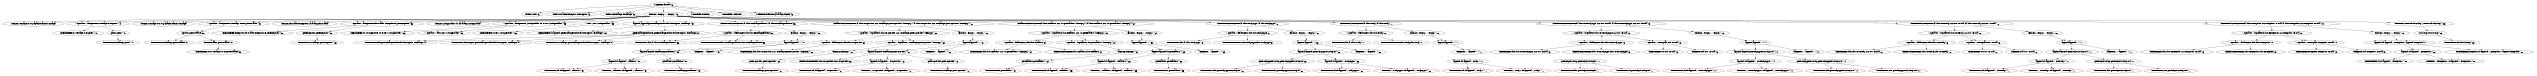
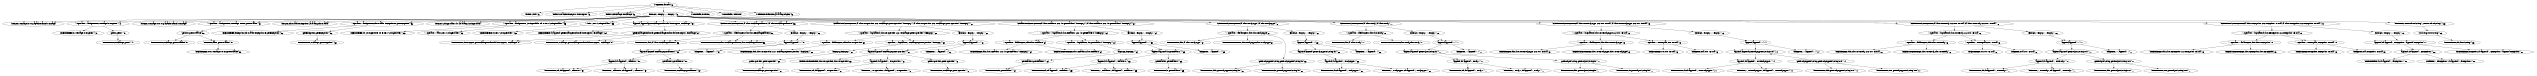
(1602, 39) -> (1600, 37)
(395, 43) -> none
none -> (1422, 52)
(1301, 56) -> (1284, 41)
(1787, 57) -> (1789, 57)
